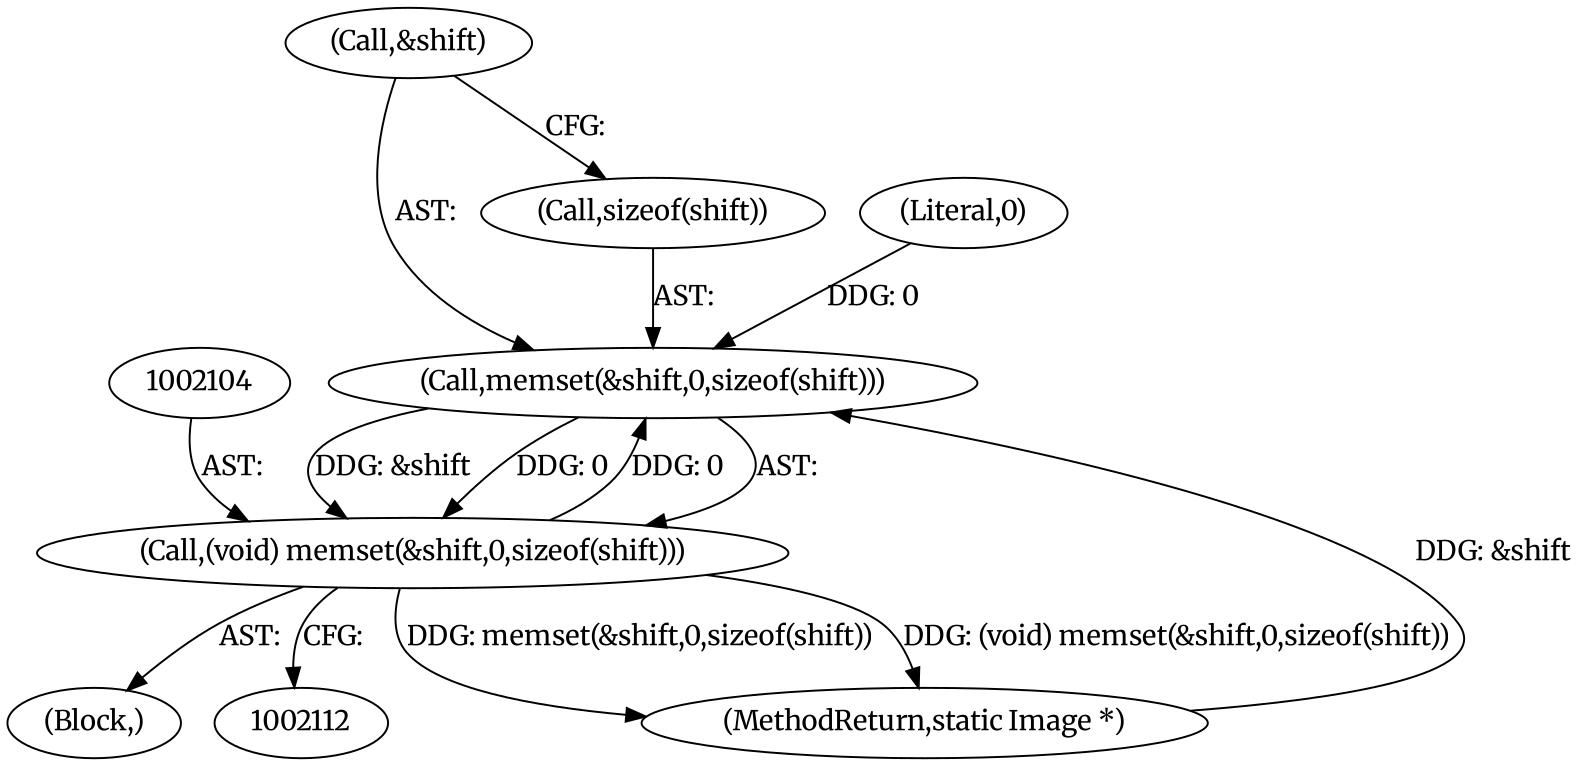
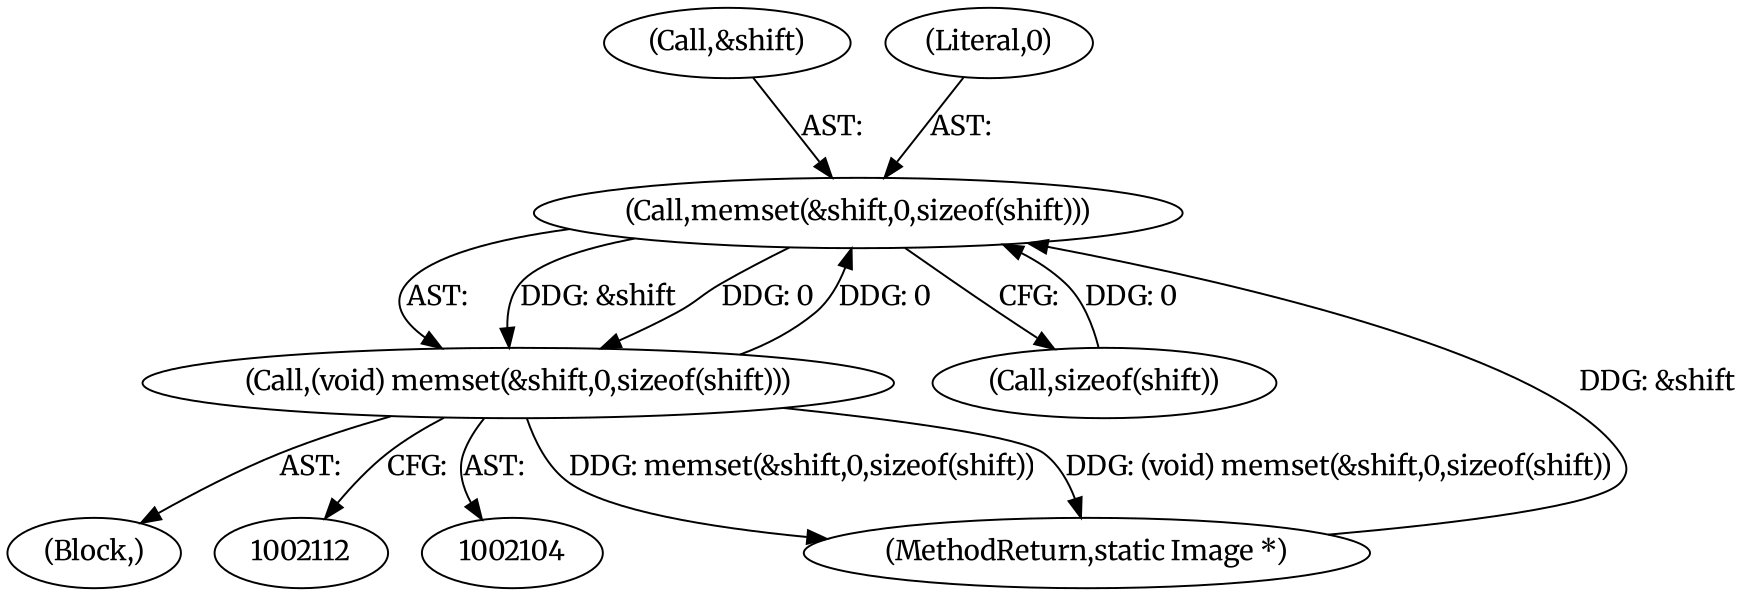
(522, 122) -> (971, 294)
(687, 298) -> (1132, 298)
(874, 298) -> (965, 128)
(196, 472) -> (462, 459)
